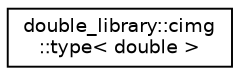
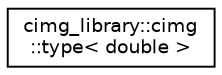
(120, 38) -> (111, 38)
